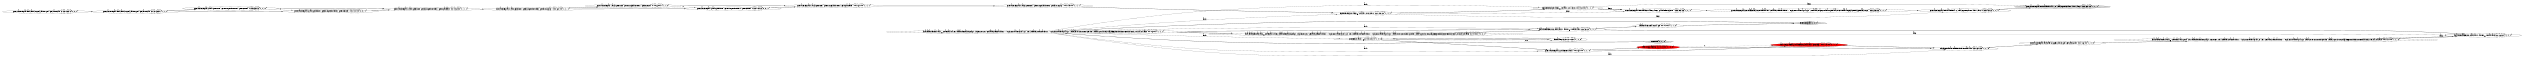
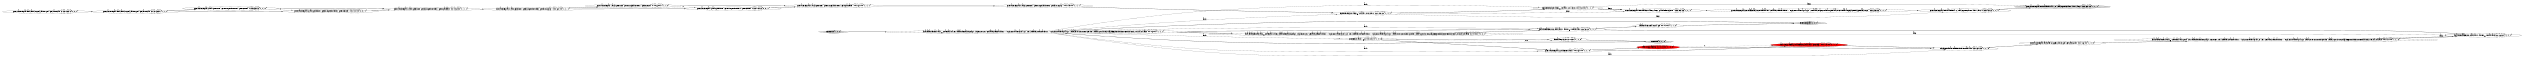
none -> (834, 32)
(1473, 38) -> (1616, 41)
